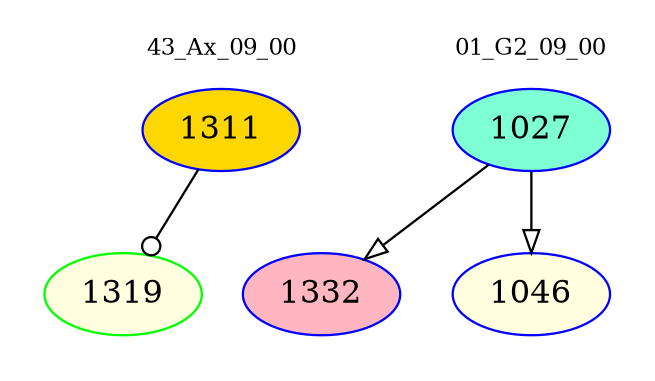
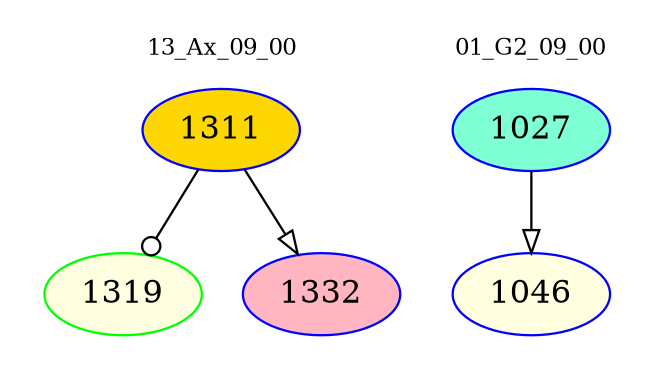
(222, 49) -> (222, 49)
(449, 195) -> (265, 202)
